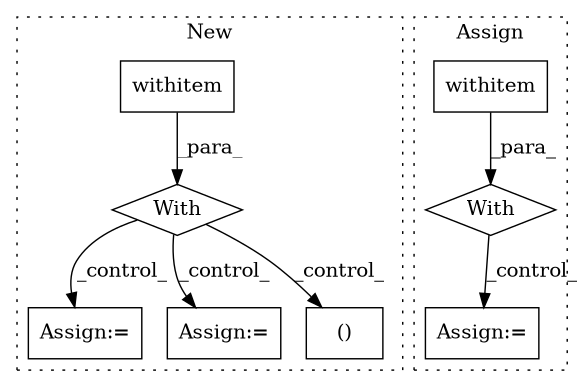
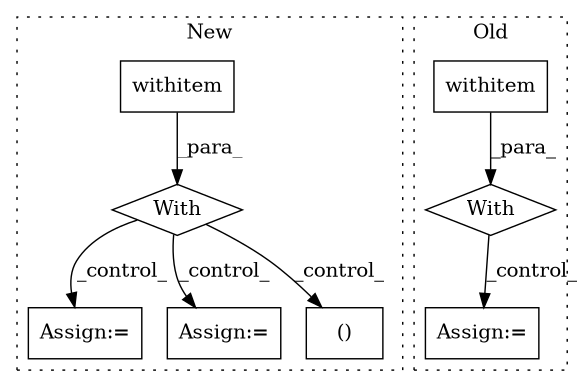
(491, 33) -> (491, 33)
